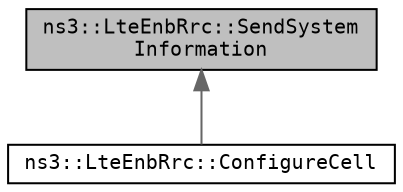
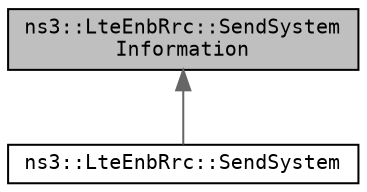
(201, 164) -> (183, 164)
